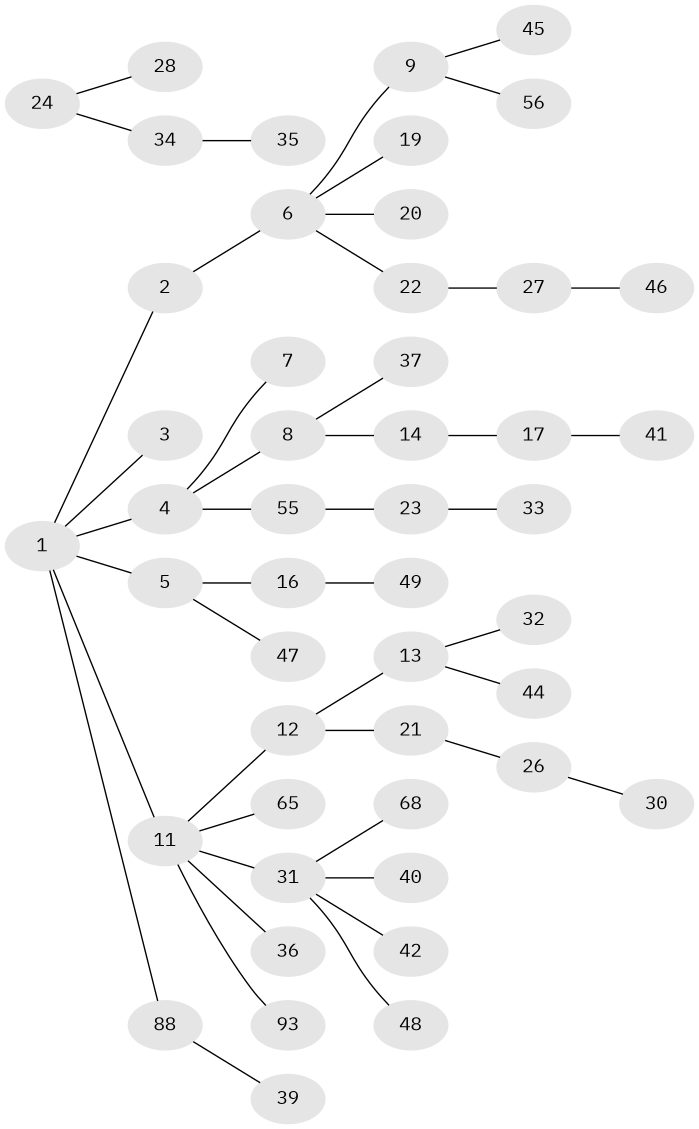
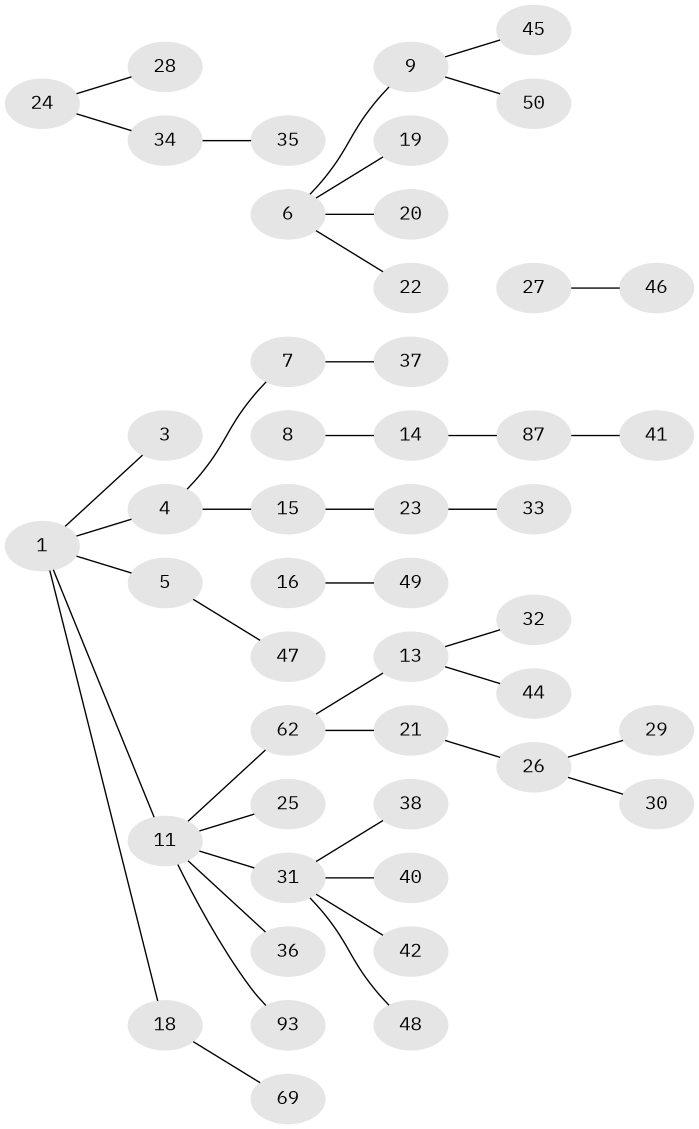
(534, 104) -> (534, 104)
(165, 288) -> none
(473, 288) -> none
(350, 399) -> (350, 362)
(534, 436) -> (534, 436)
(227, 472) -> none
(288, 509) -> (288, 509)
(227, 583) -> none
(288, 730) -> (288, 730)
none -> (657, 730)
(288, 804) -> (288, 804)
(411, 804) -> (411, 804)
(165, 1025) -> (165, 1025)
(288, 1099) -> (288, 1099)
